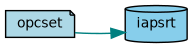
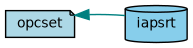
(93, 33) -> (107, 15)
